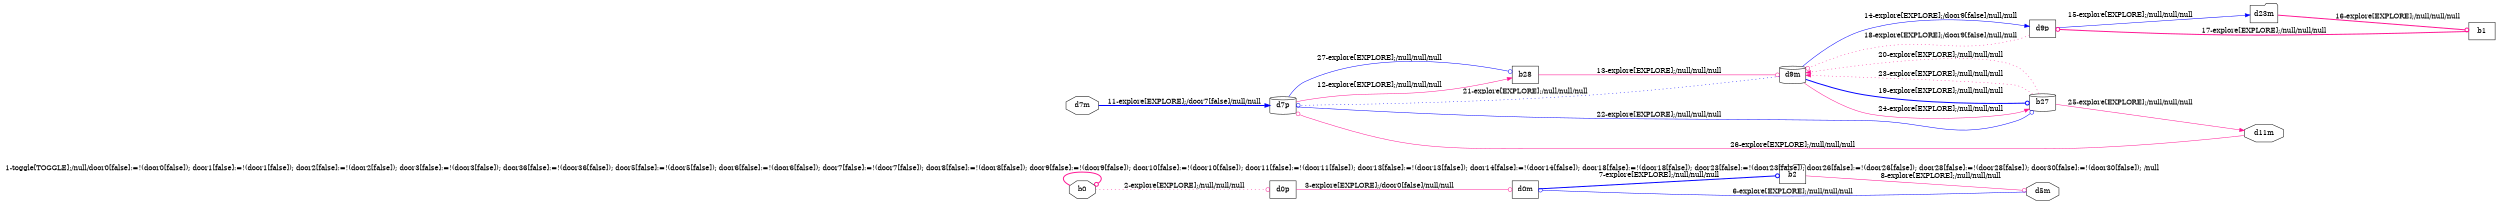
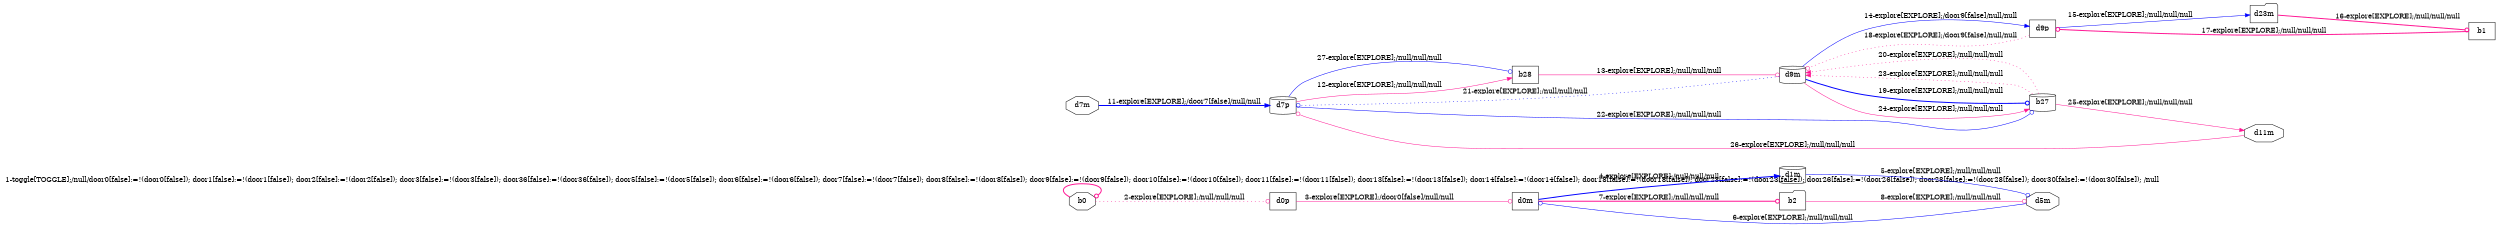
none -> (1793, 175)
(1657, 182) -> (1657, 201)
